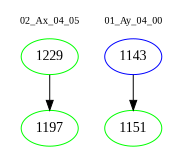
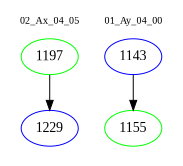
(50, 57) -> (50, 128)
(50, 88) -> (50, 88)
(133, 128) -> (133, 128)
